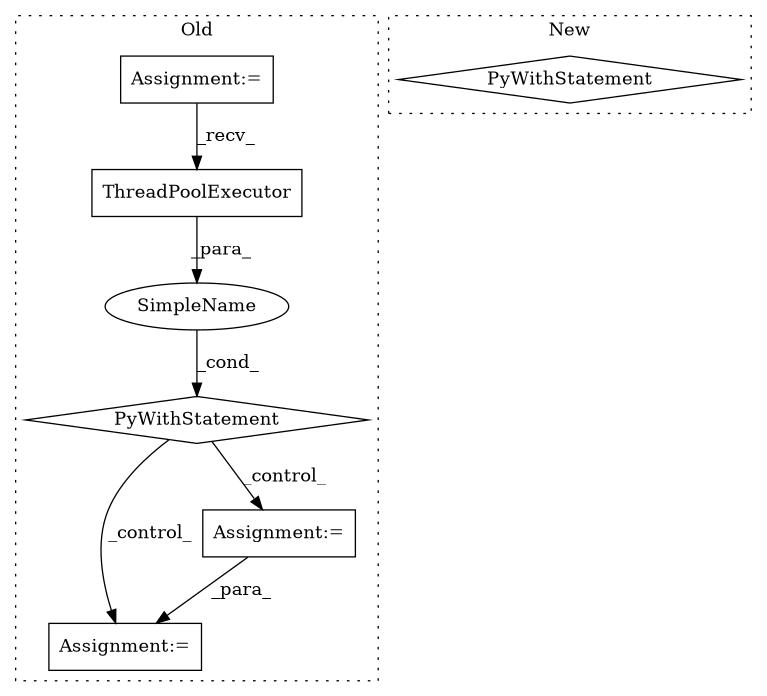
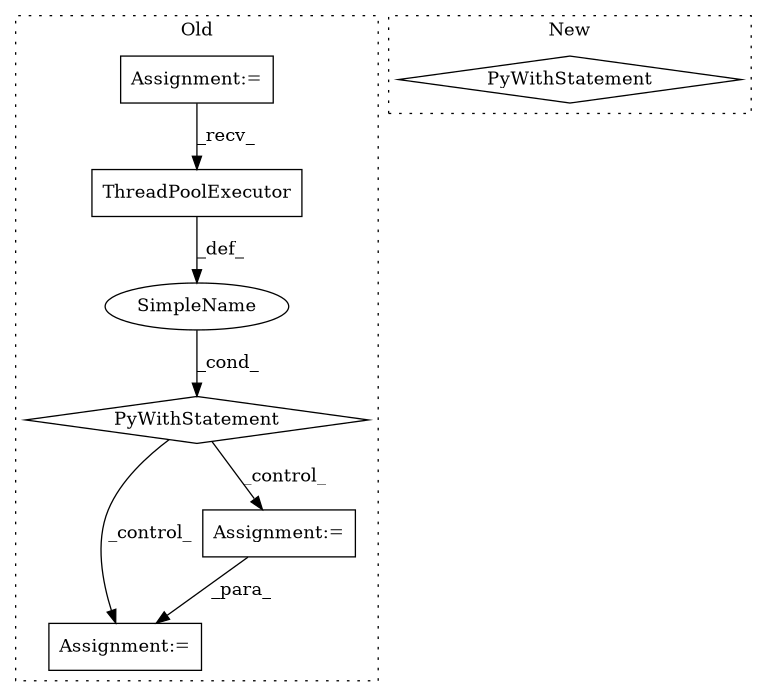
(221, 250) -> (221, 250)
